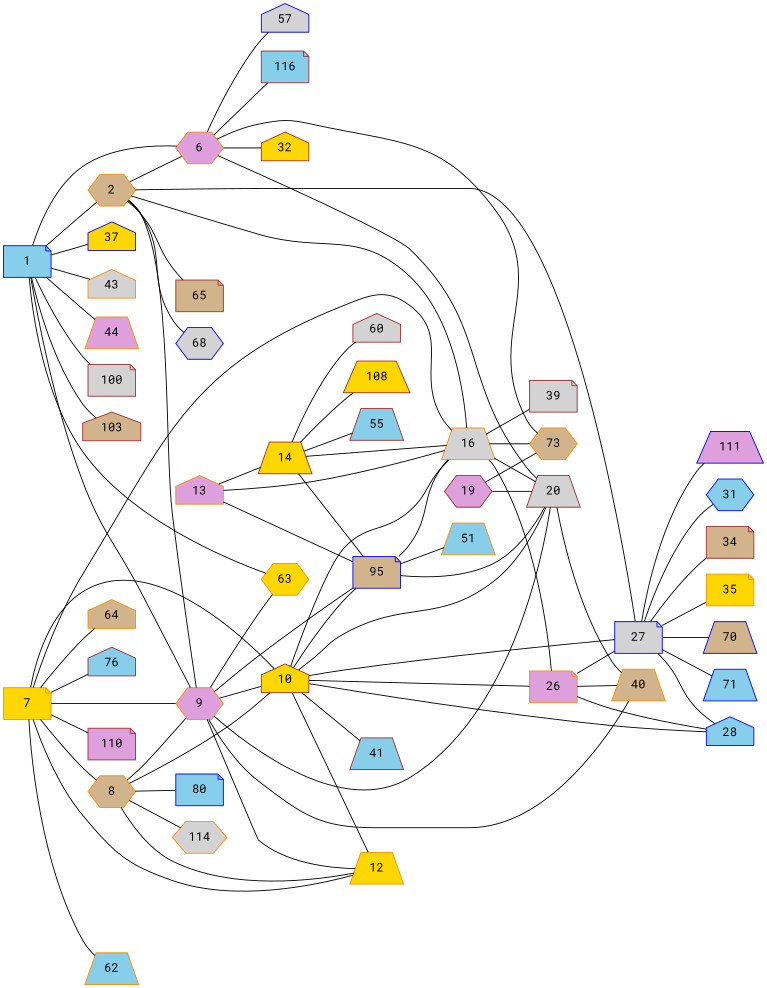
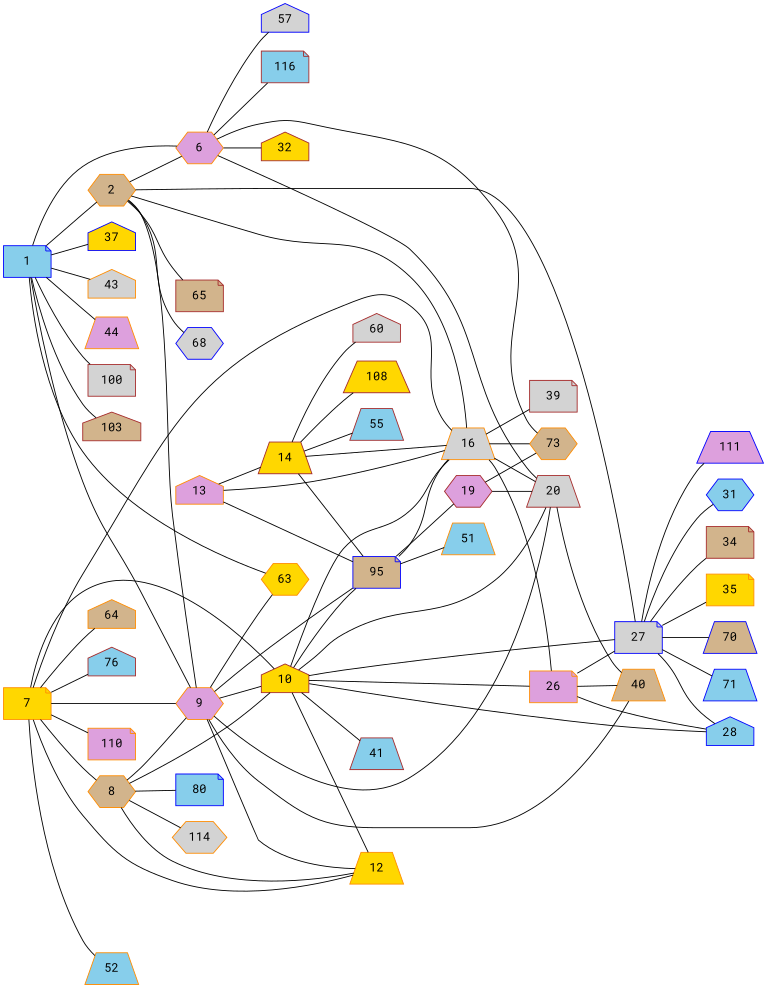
(485, 567) -> (425, 530)
(112, 744) -> (112, 744)
(112, 969) -> (112, 969)
